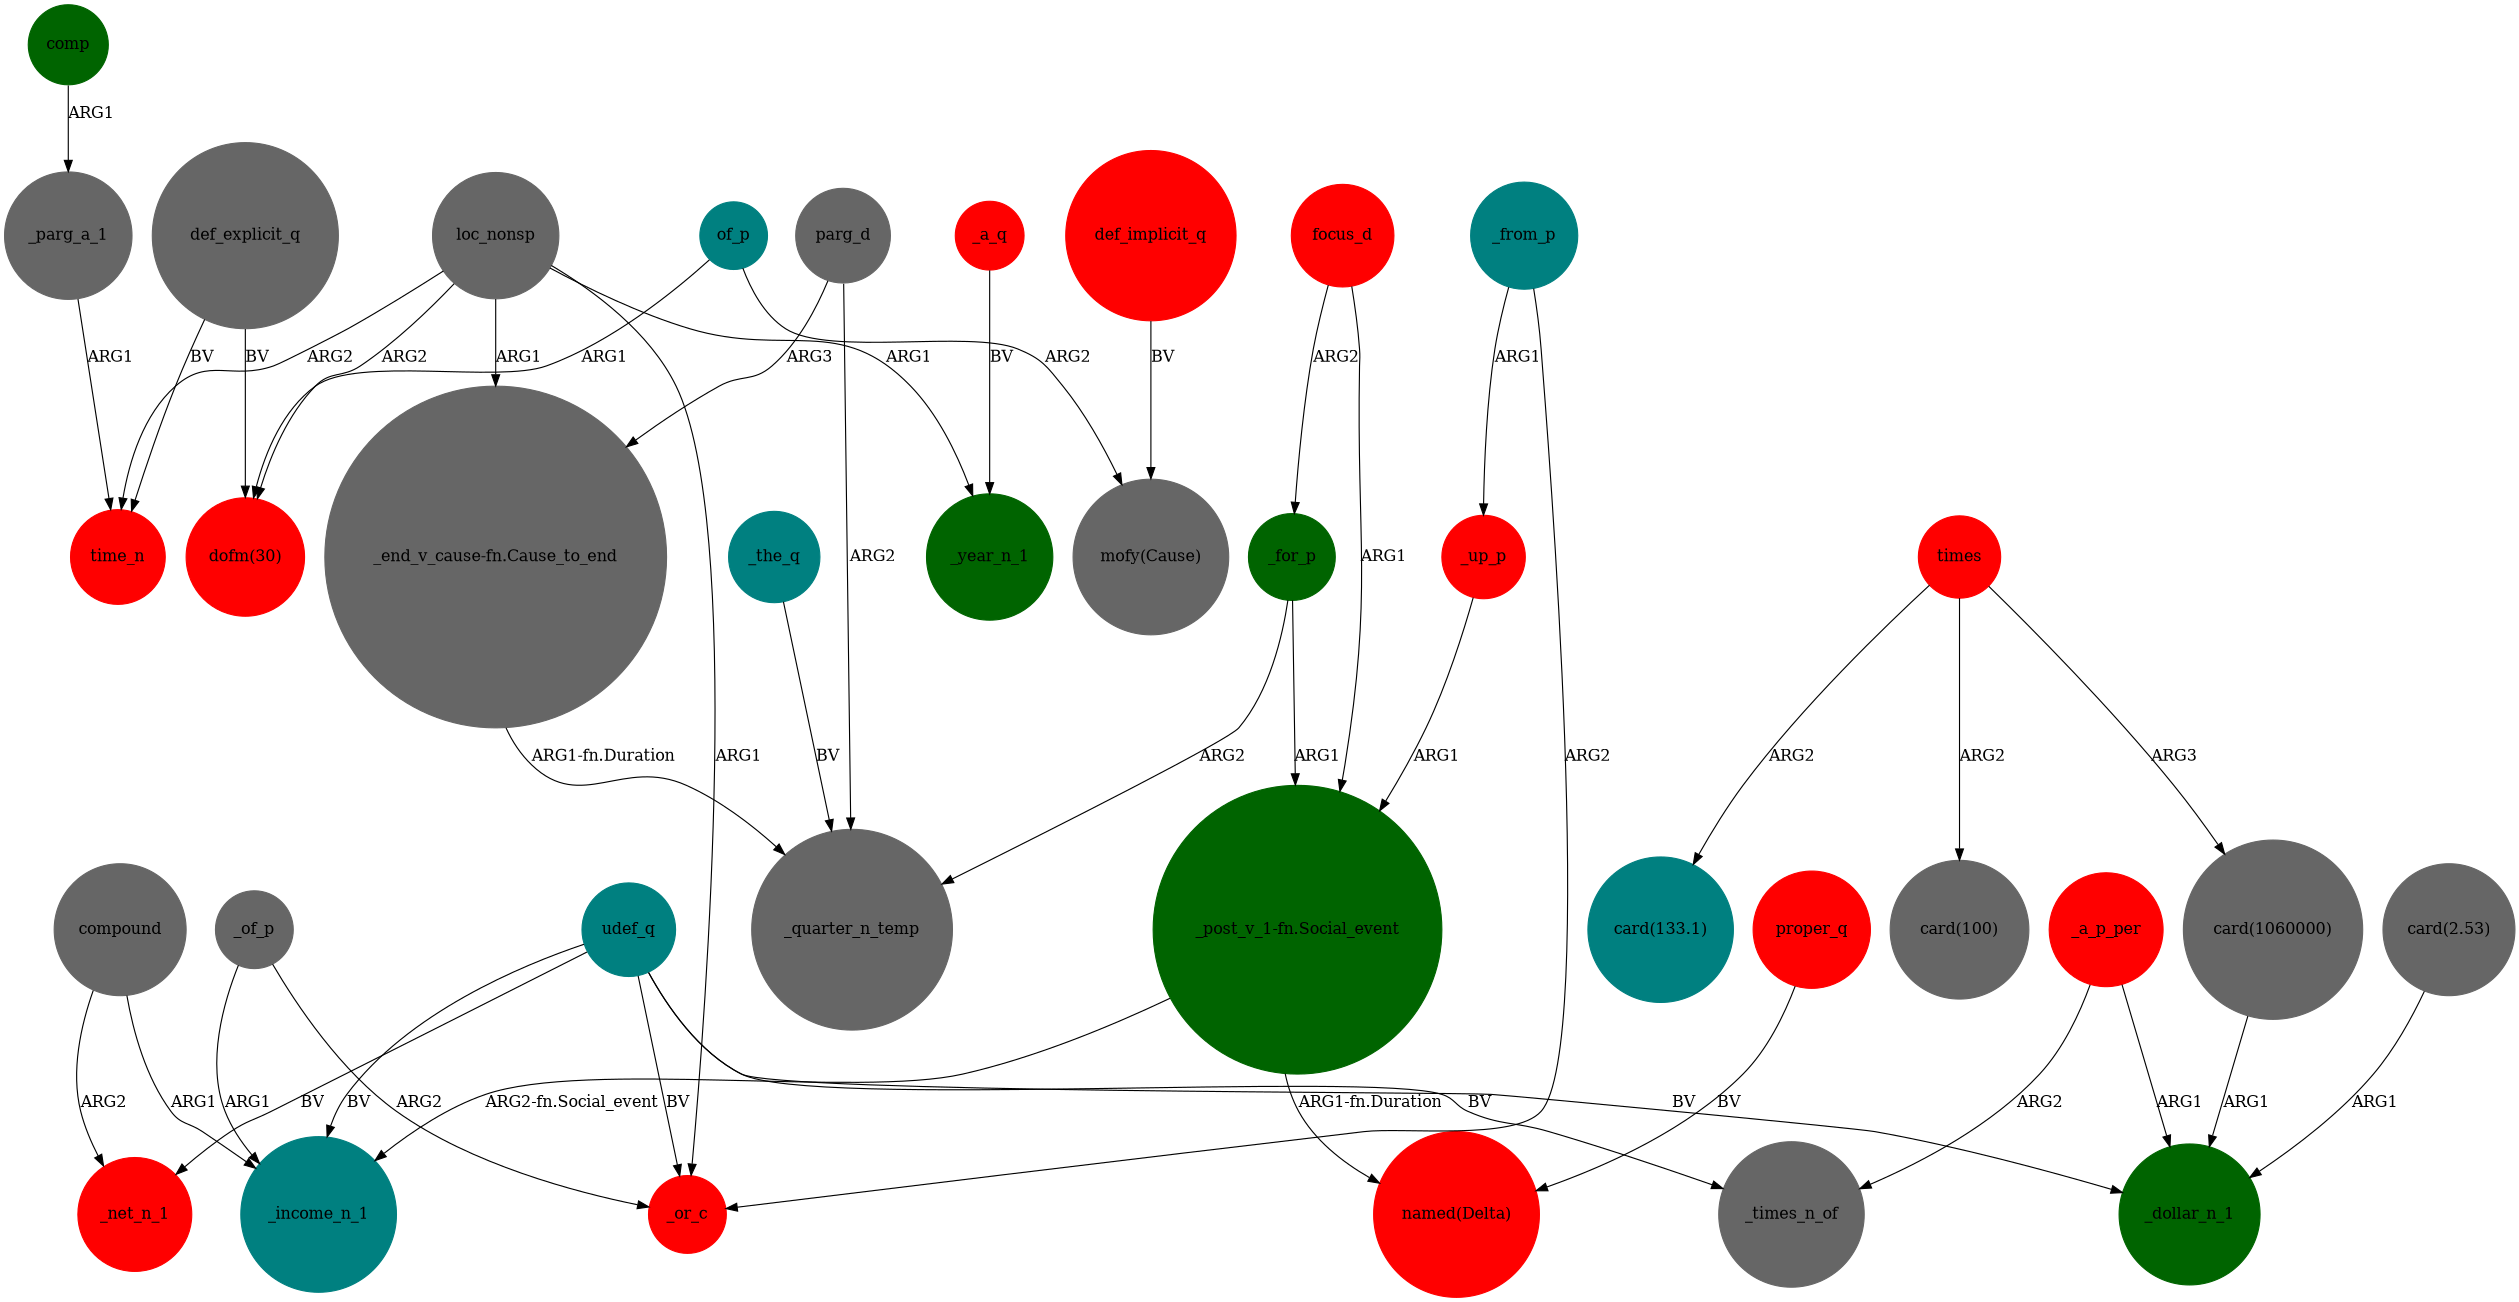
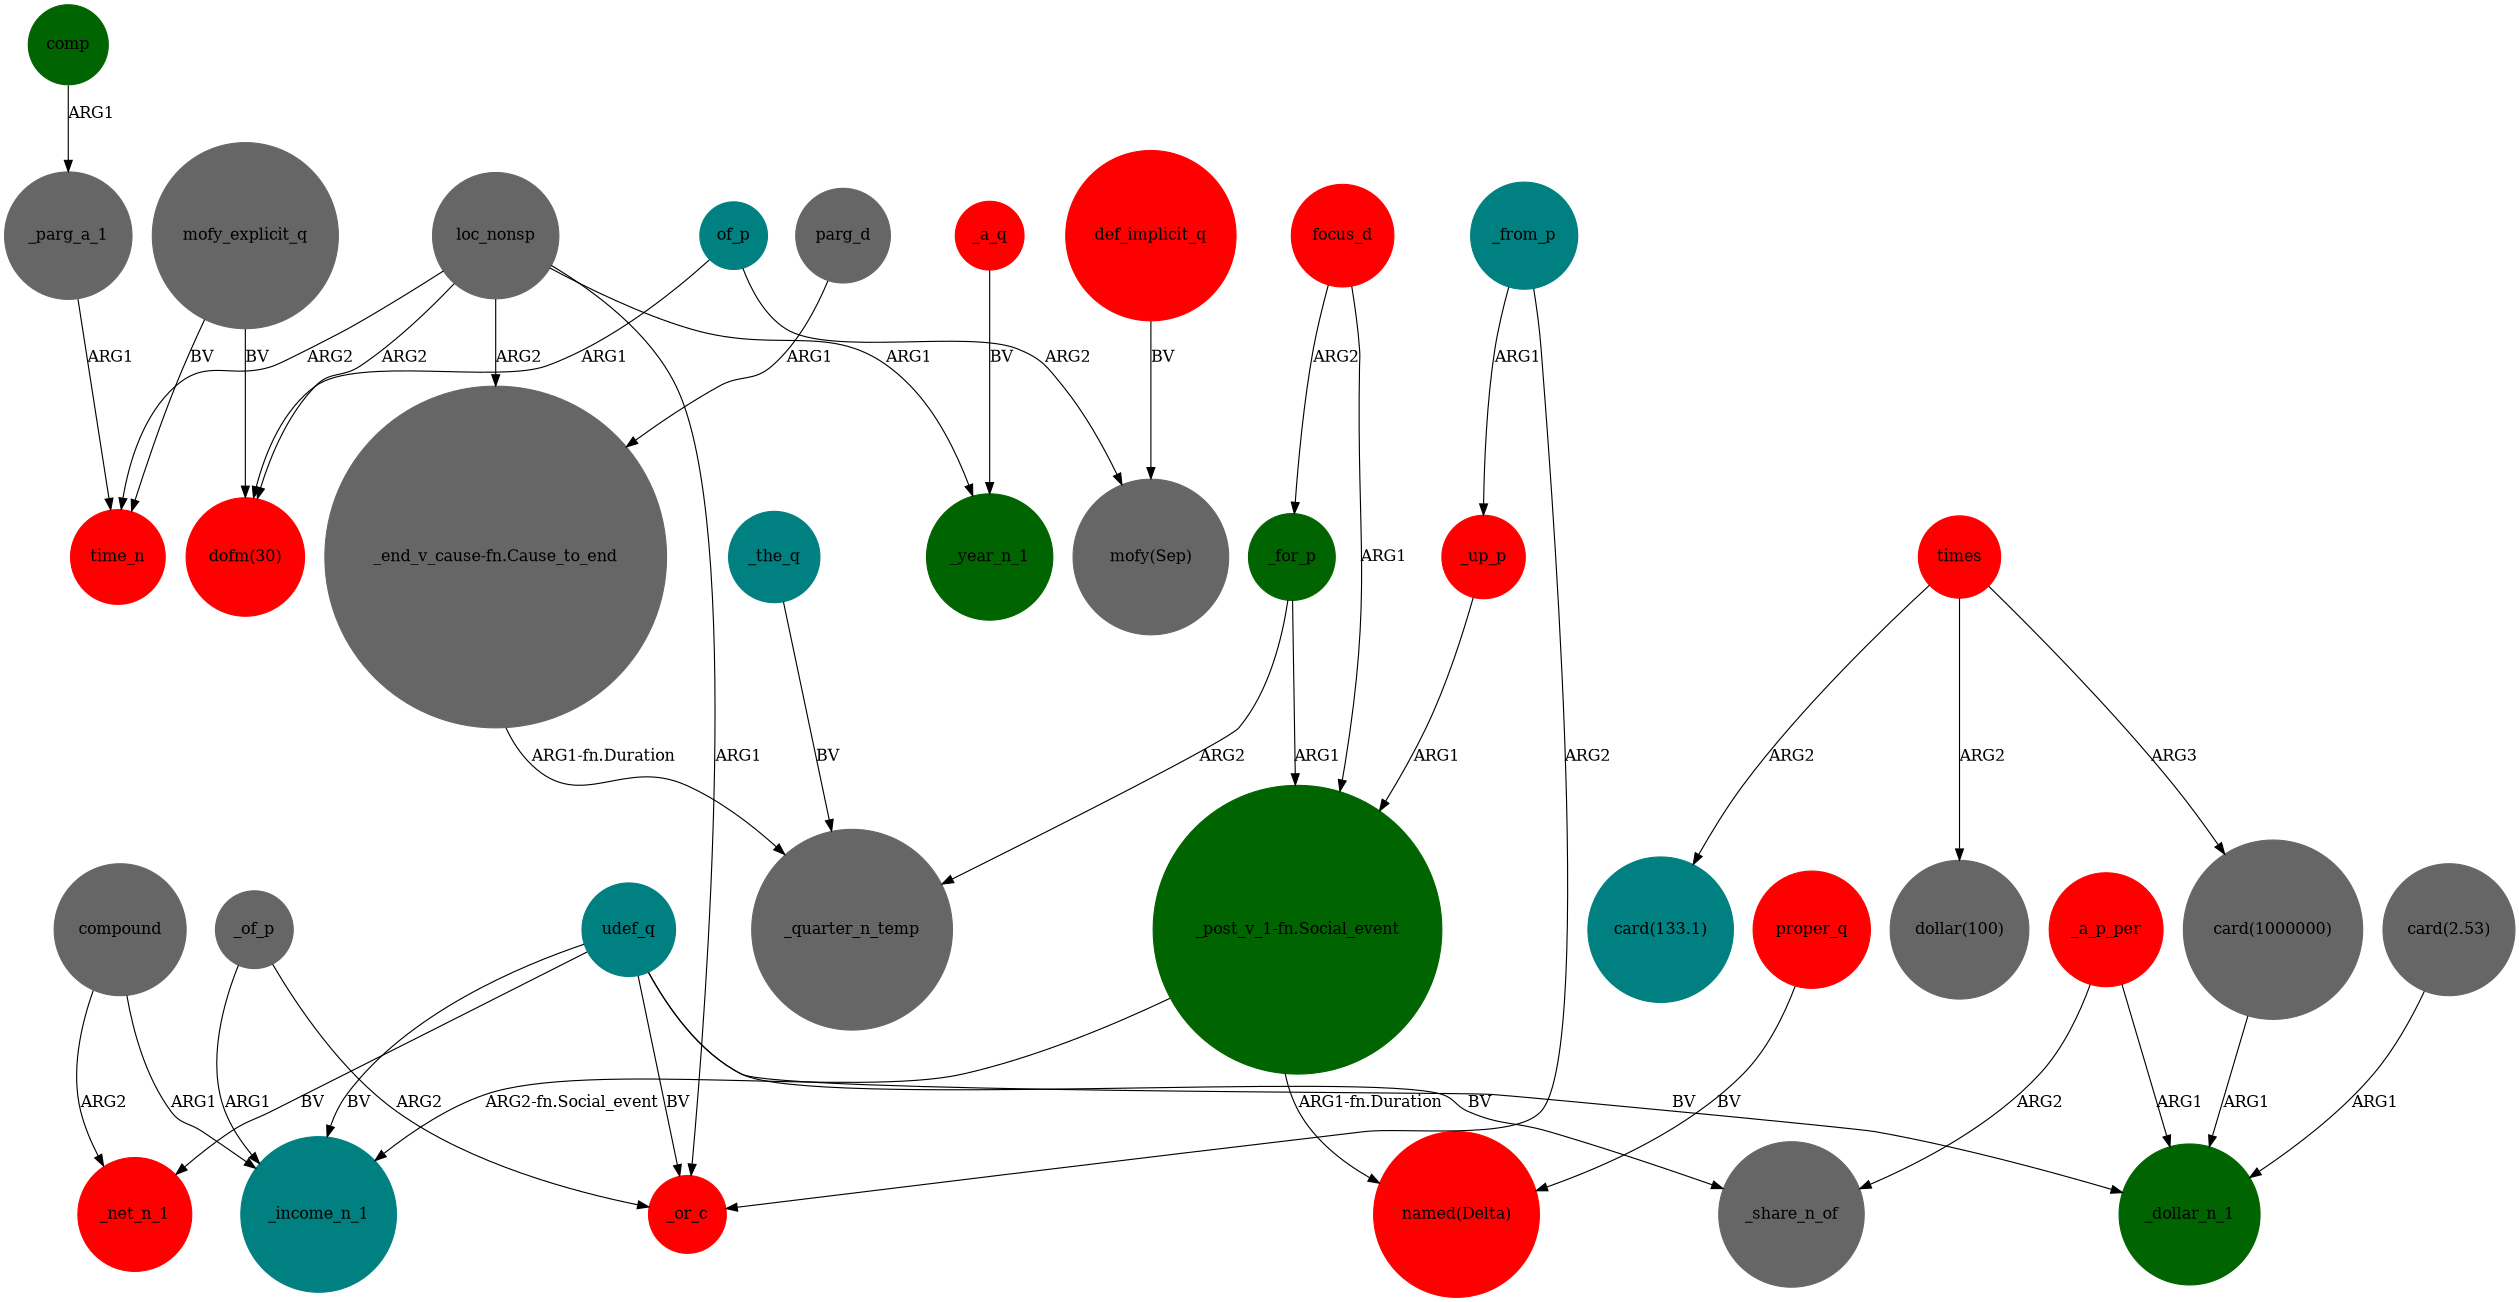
(245, 236) -> (245, 236)
(519, 358) -> (519, 358)
(810, 358) -> (810, 358)
(847, 551) -> none
(1151, 557) -> (1151, 557)
(1960, 930) -> (1960, 930)
(2273, 930) -> (2273, 930)
(1791, 1215) -> (1791, 1215)
